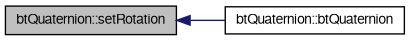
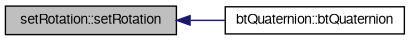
(91, 20) -> (91, 20)
